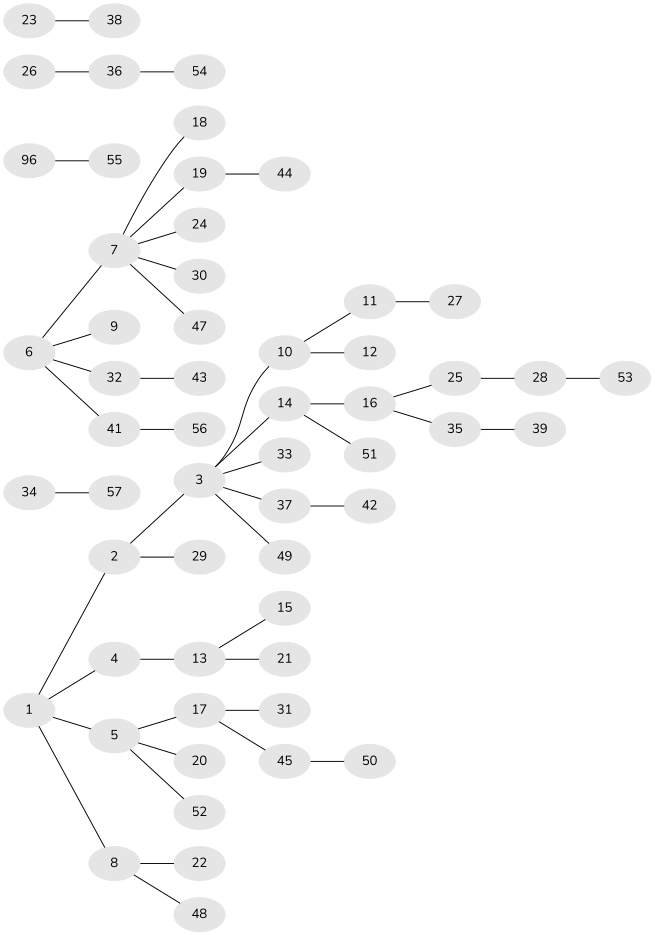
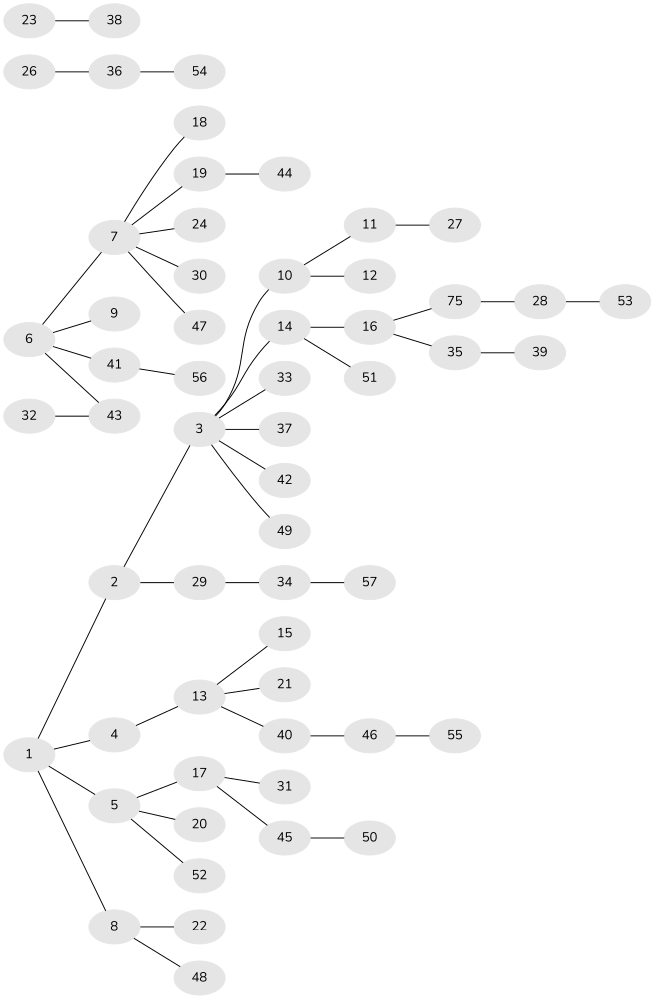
(29, 161) -> (370, 736)
(72, 366) -> (72, 378)
(455, 378) -> (455, 302)
(327, 506) -> (242, 455)
none -> (242, 583)
none -> (285, 736)
